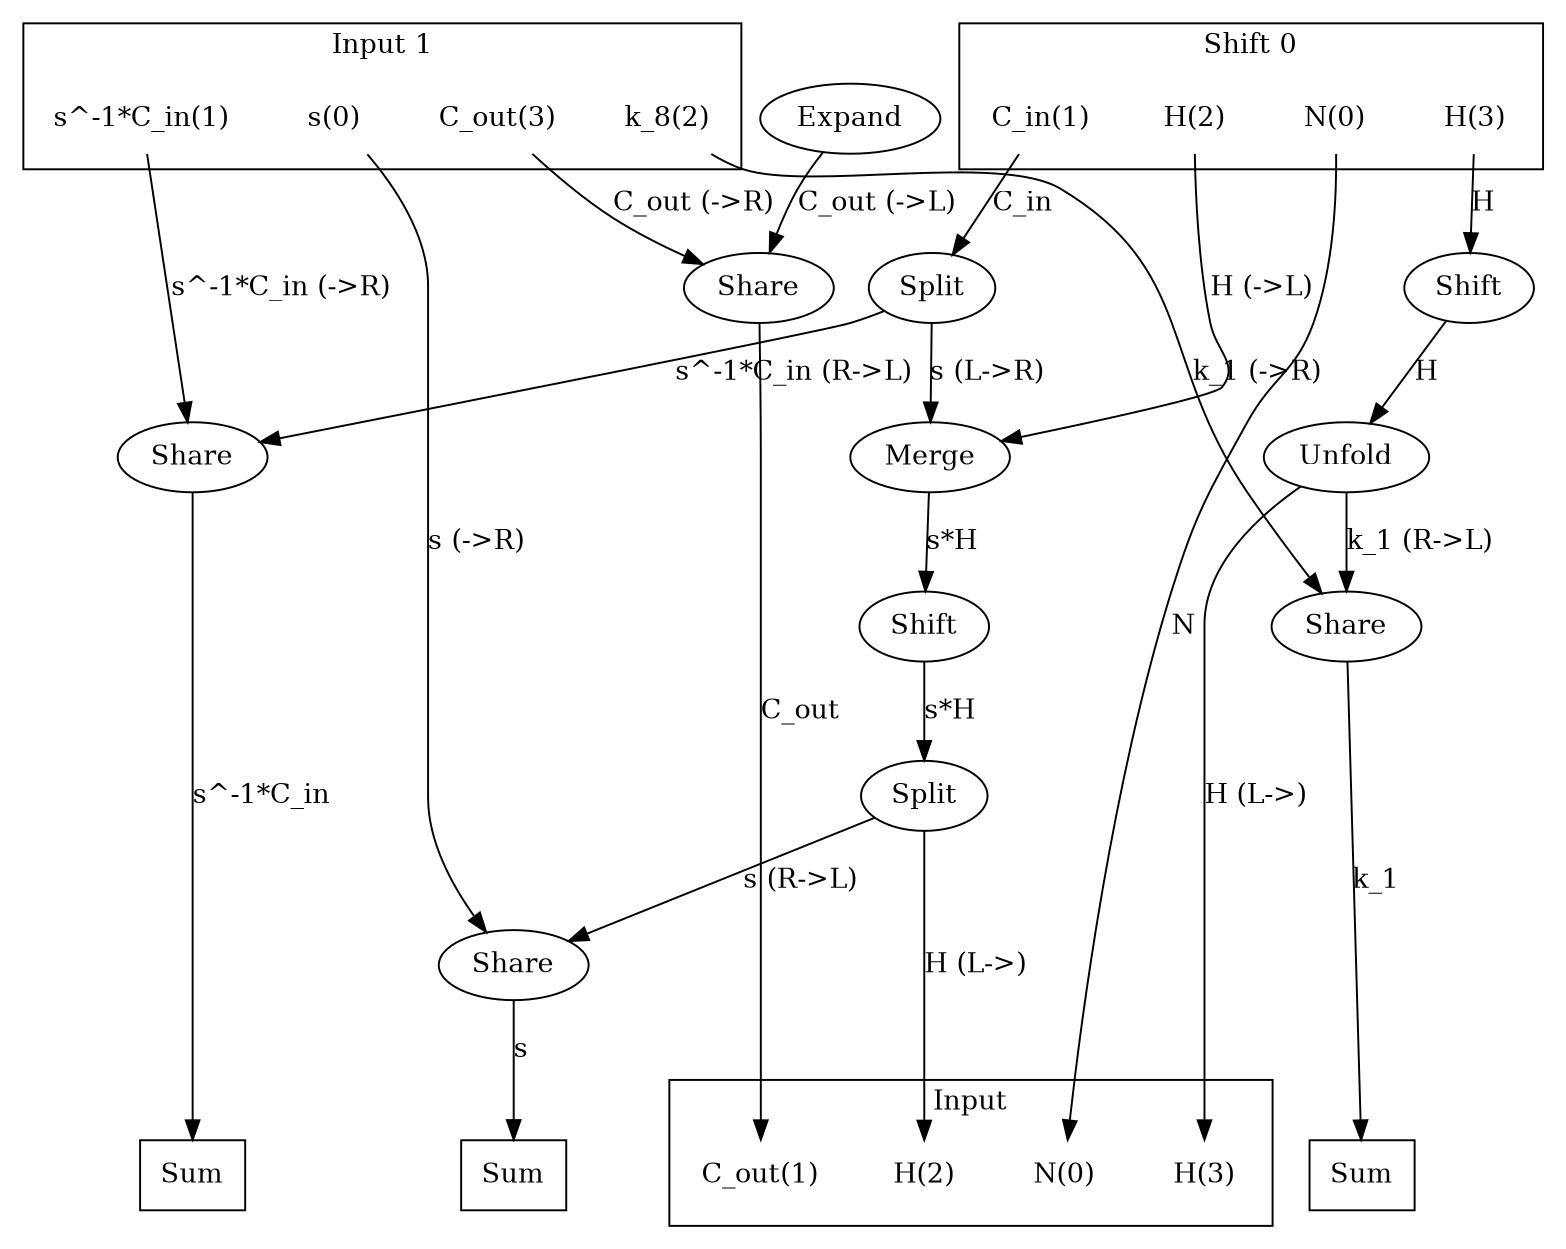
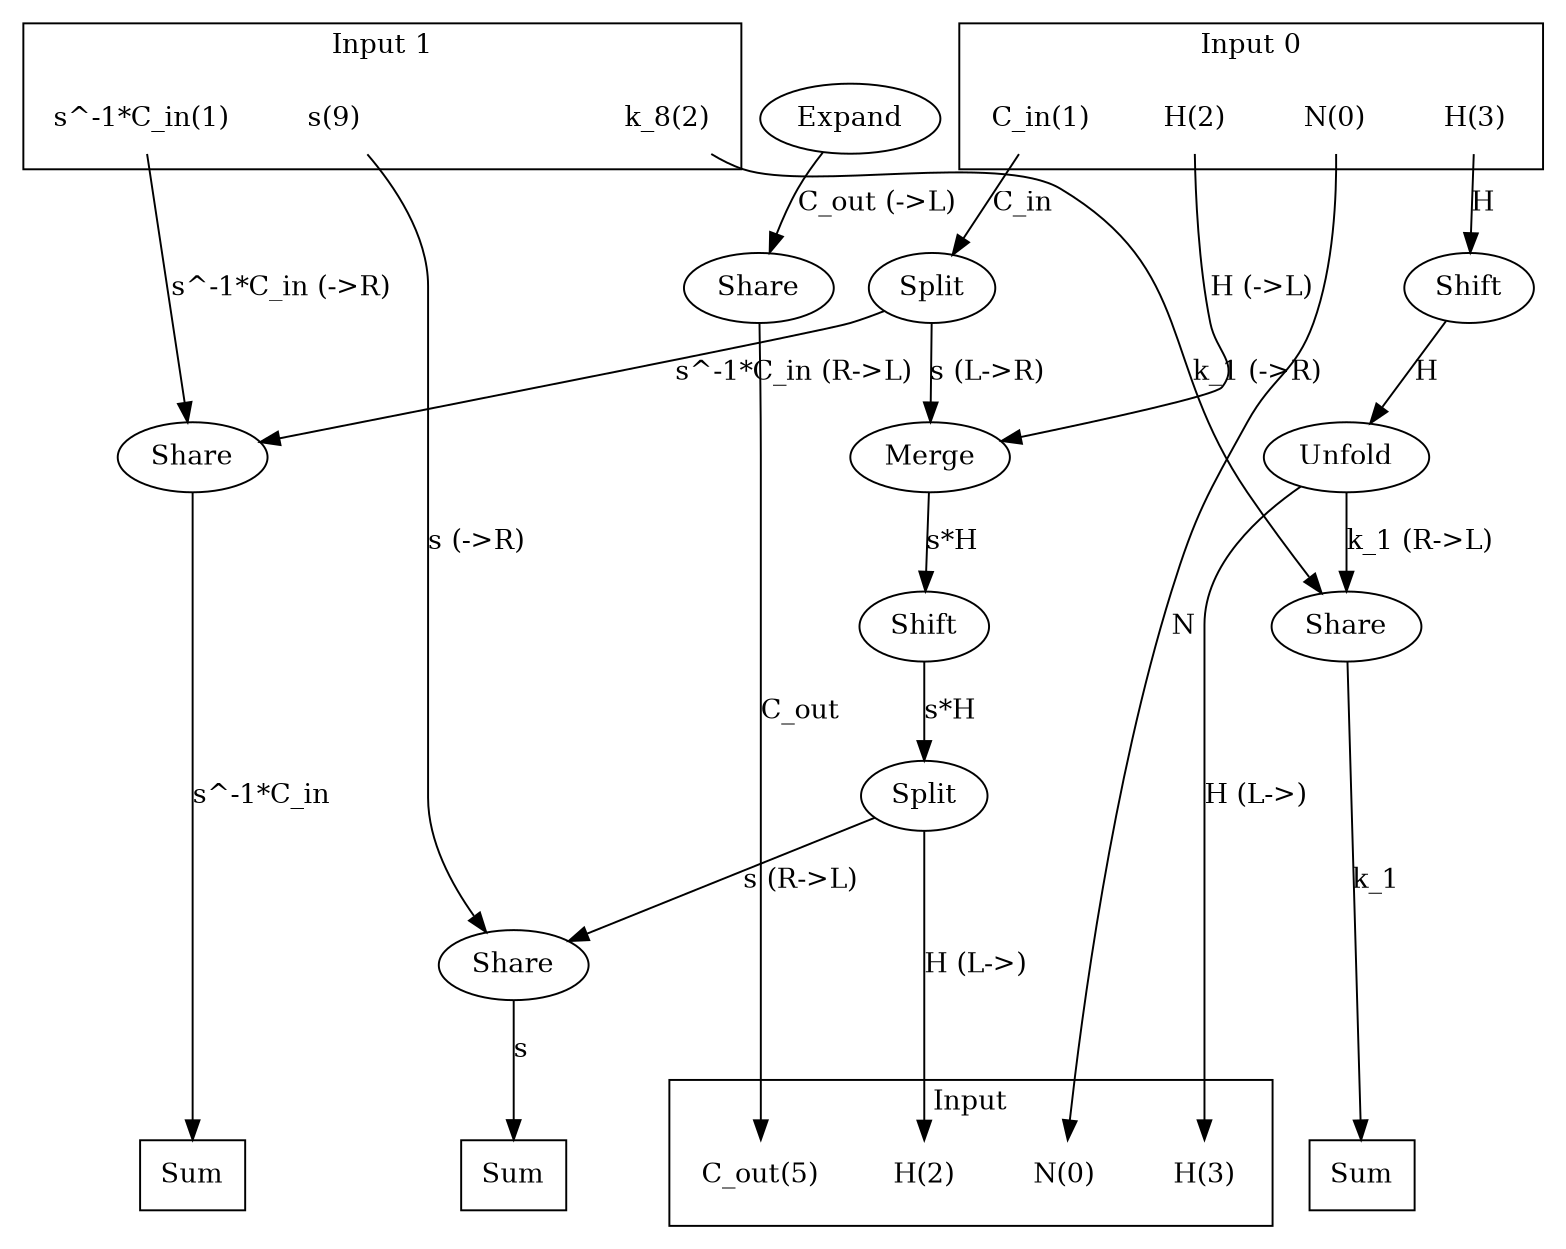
(1251, 46) -> (1251, 46)
(335, 119) -> (335, 119)
(498, 119) -> none
(761, 1175) -> (761, 1175)
